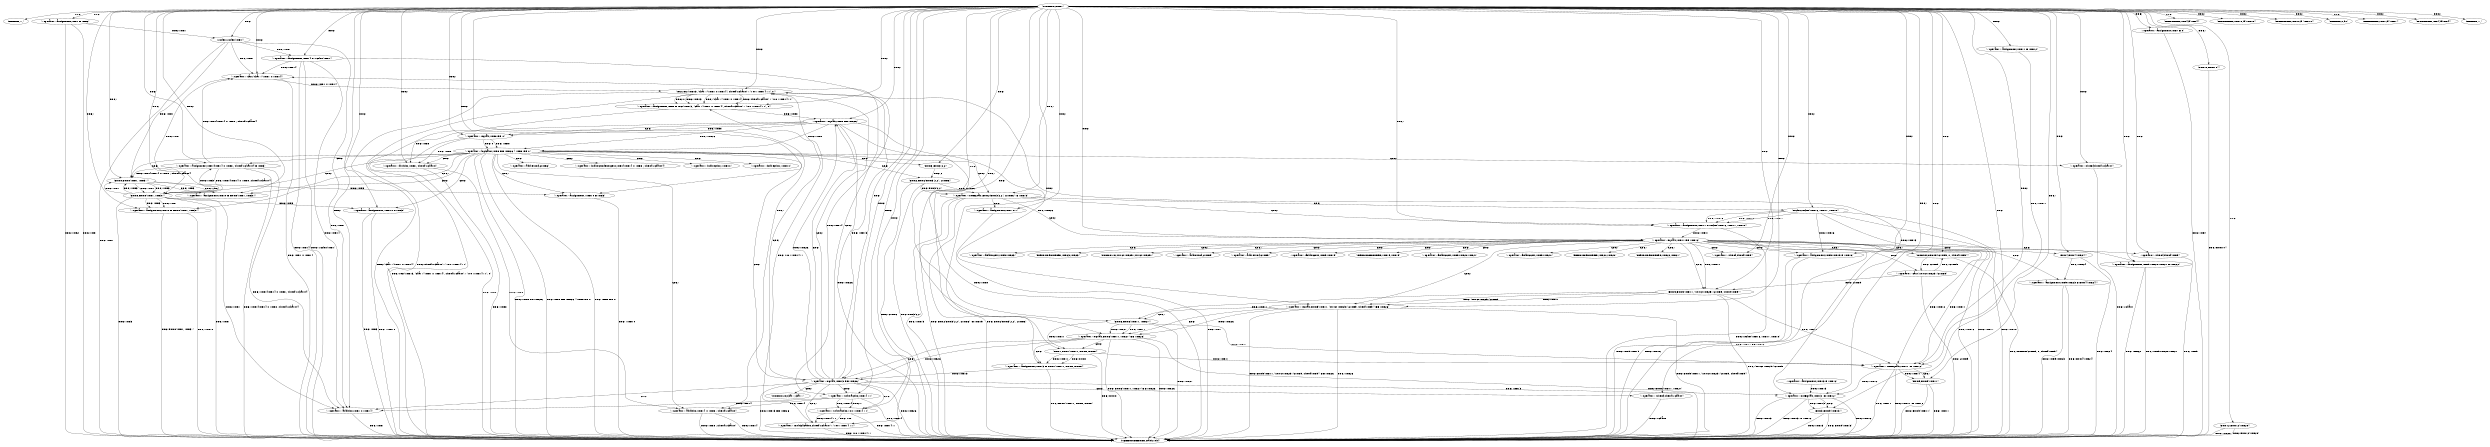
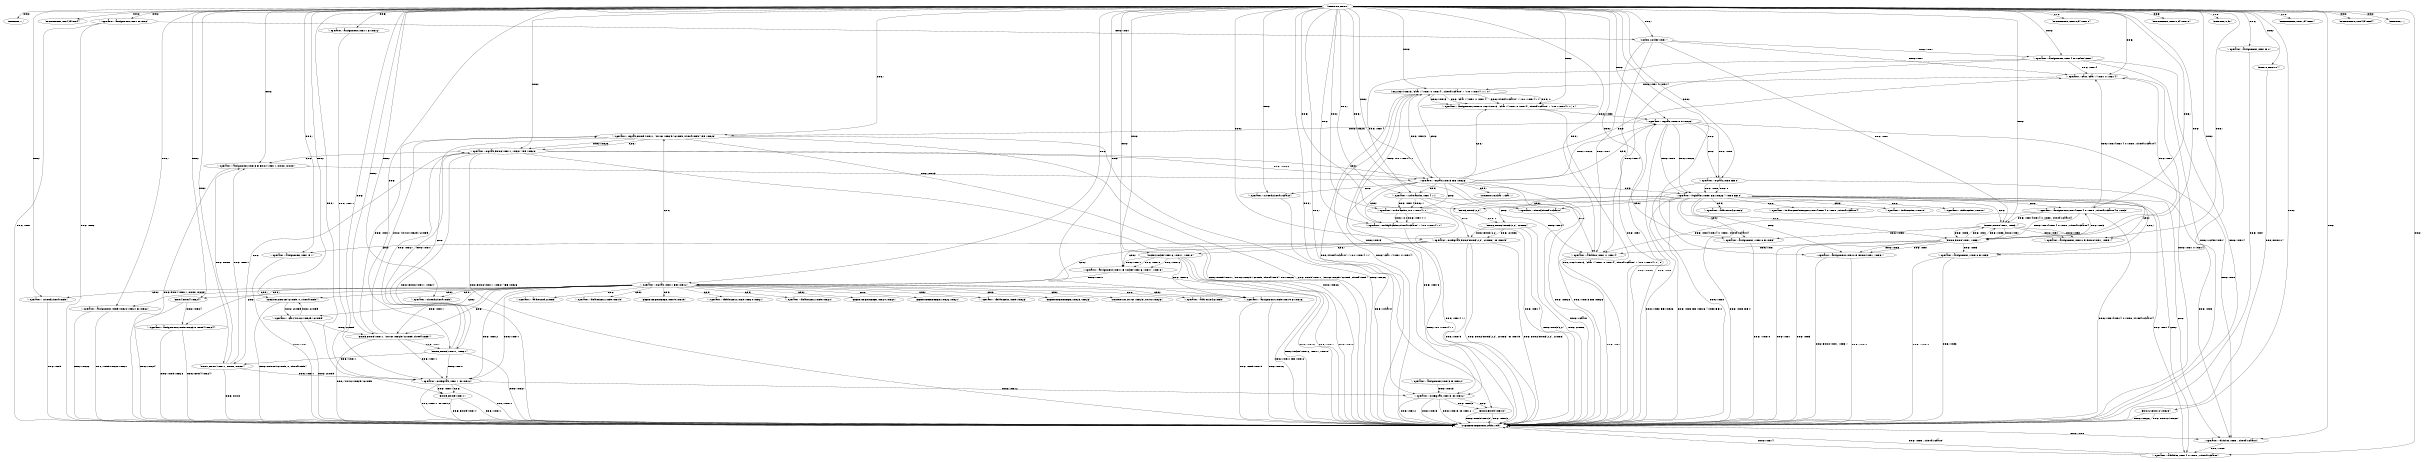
(794, 161) -> (1575, 186)
(495, 433) -> (1852, 429)
